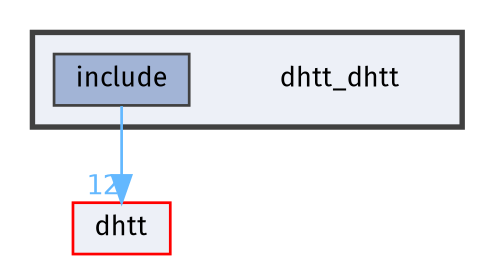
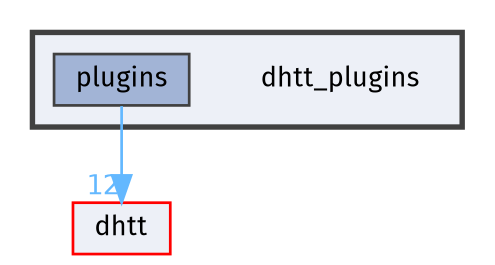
(122, 80) -> (122, 80)
(341, 80) -> (341, 80)
